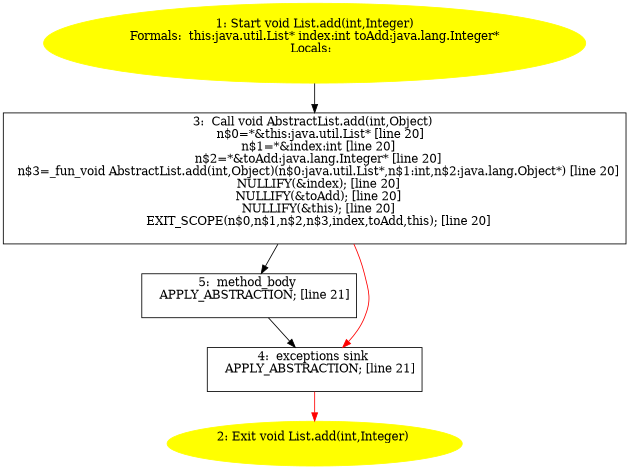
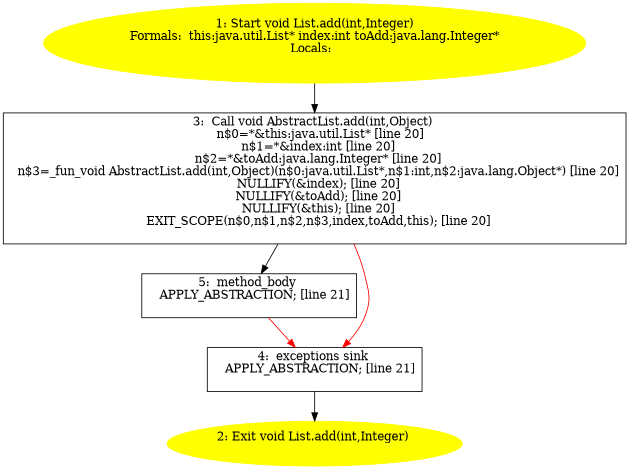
(279, 329) -> (279, 329)
(315, 402) -> (315, 402)
